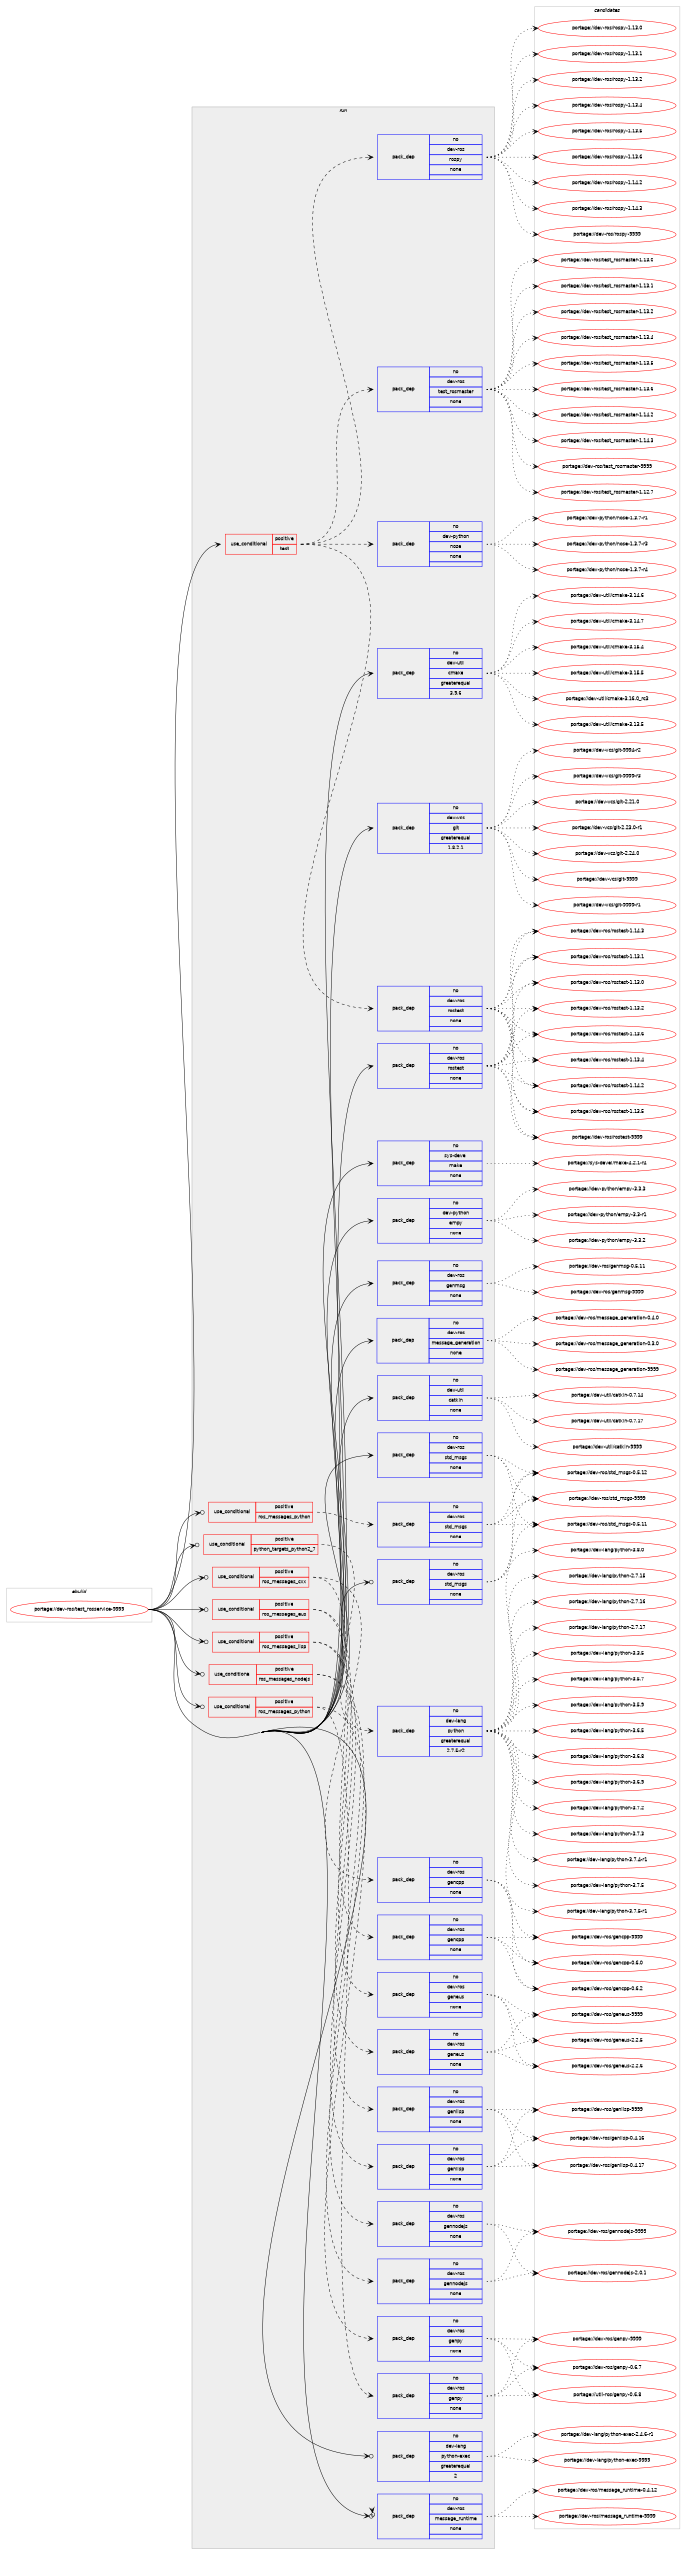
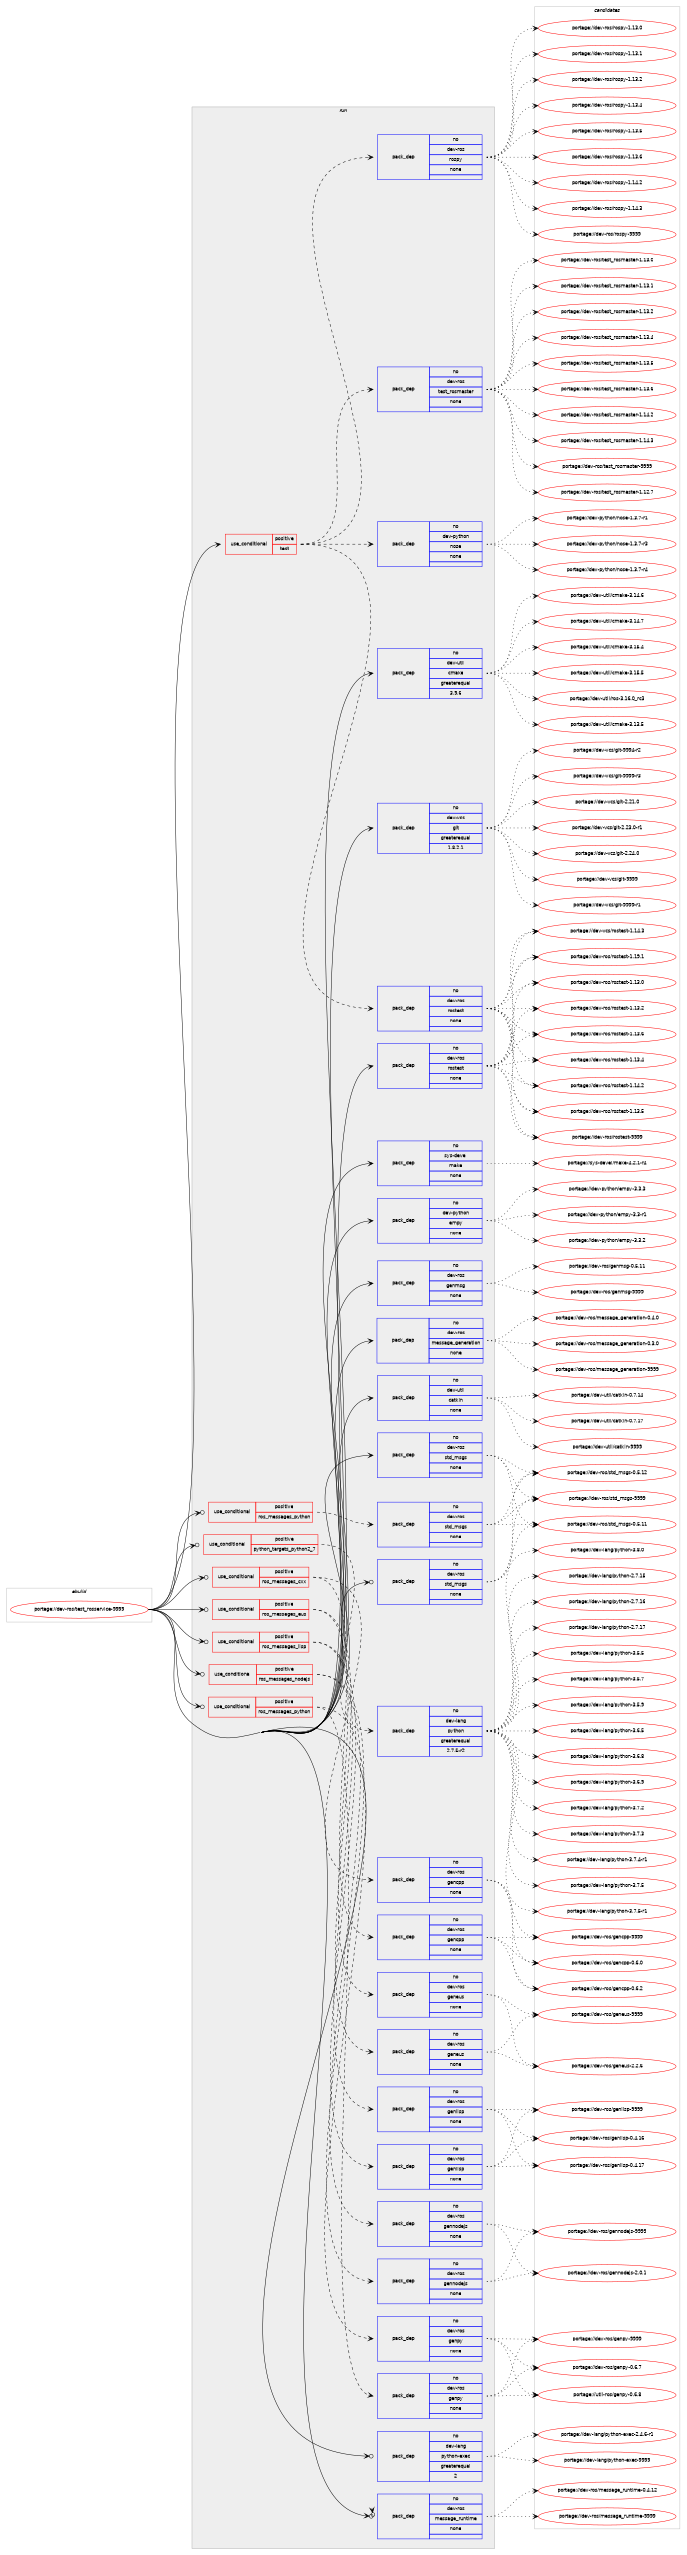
(607, 699) -> (607, 699)
(607, 931) -> (607, 931)
(607, 957) -> (607, 957)
(607, 1654) -> (607, 1654)
(607, 2041) -> none
